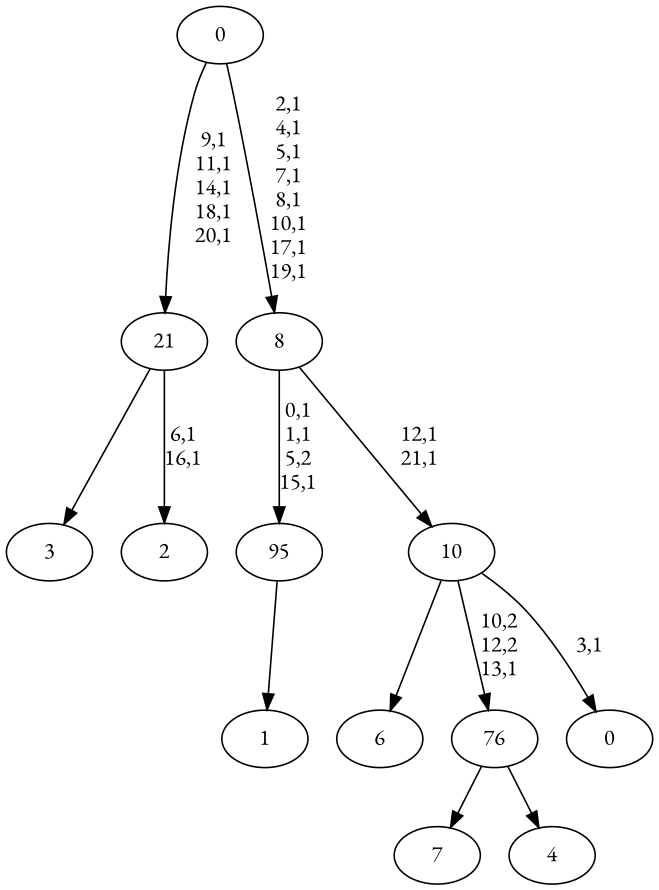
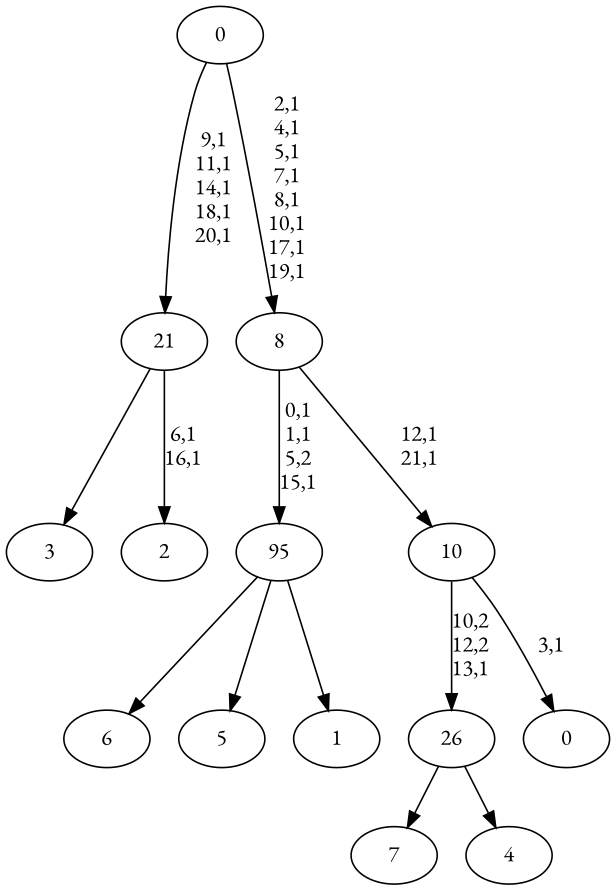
(419, 638) -> (199, 639)
none -> (222, 739)
(495, 739) -> (452, 739)
